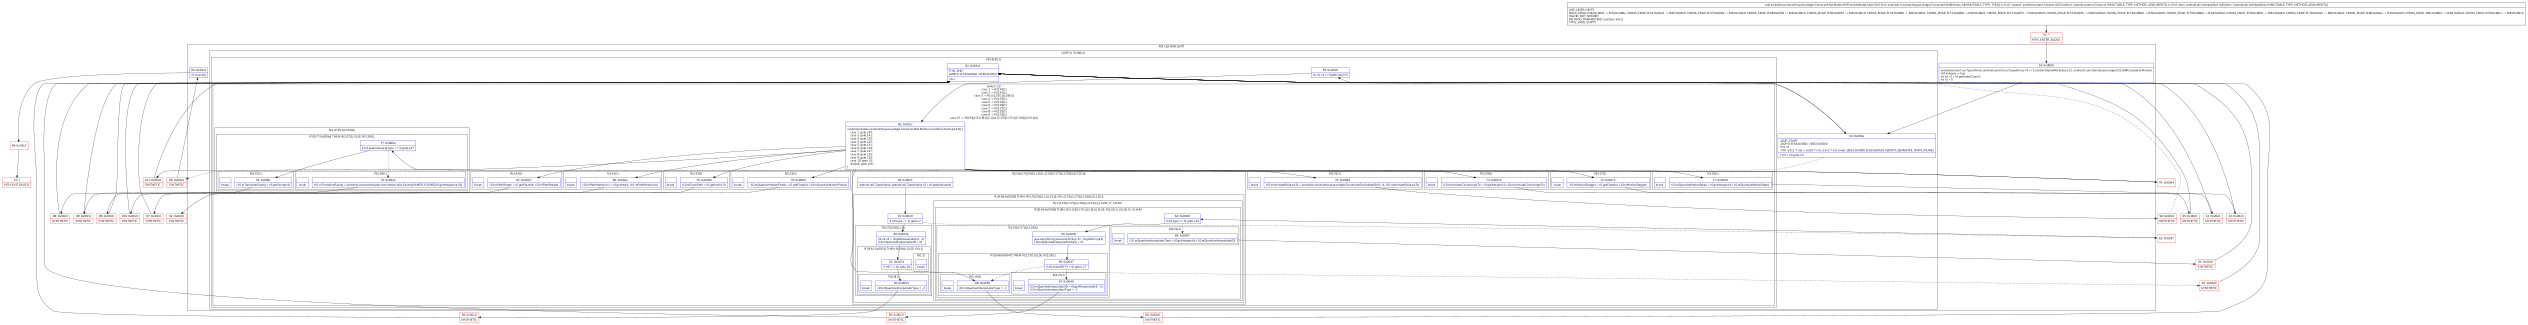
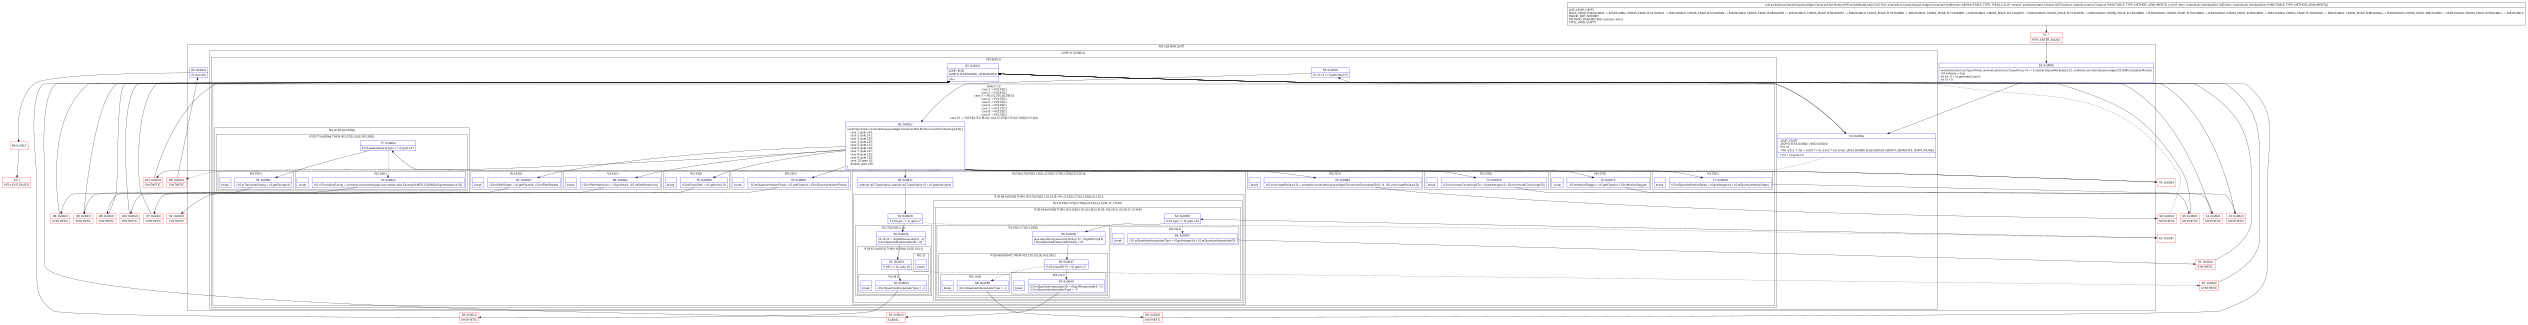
(956, 71) -> (956, 71)
(863, 272) -> (905, 173)
(896, 320) -> (894, 320)
